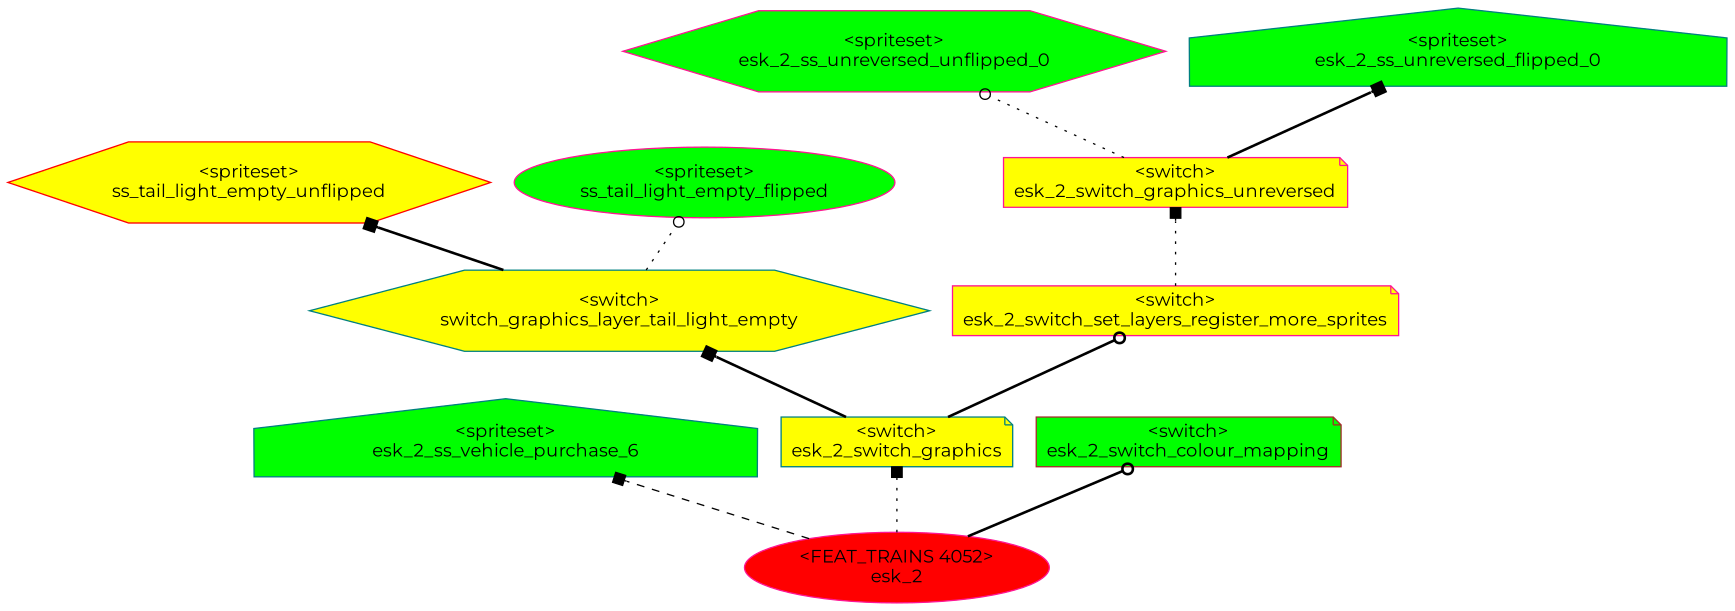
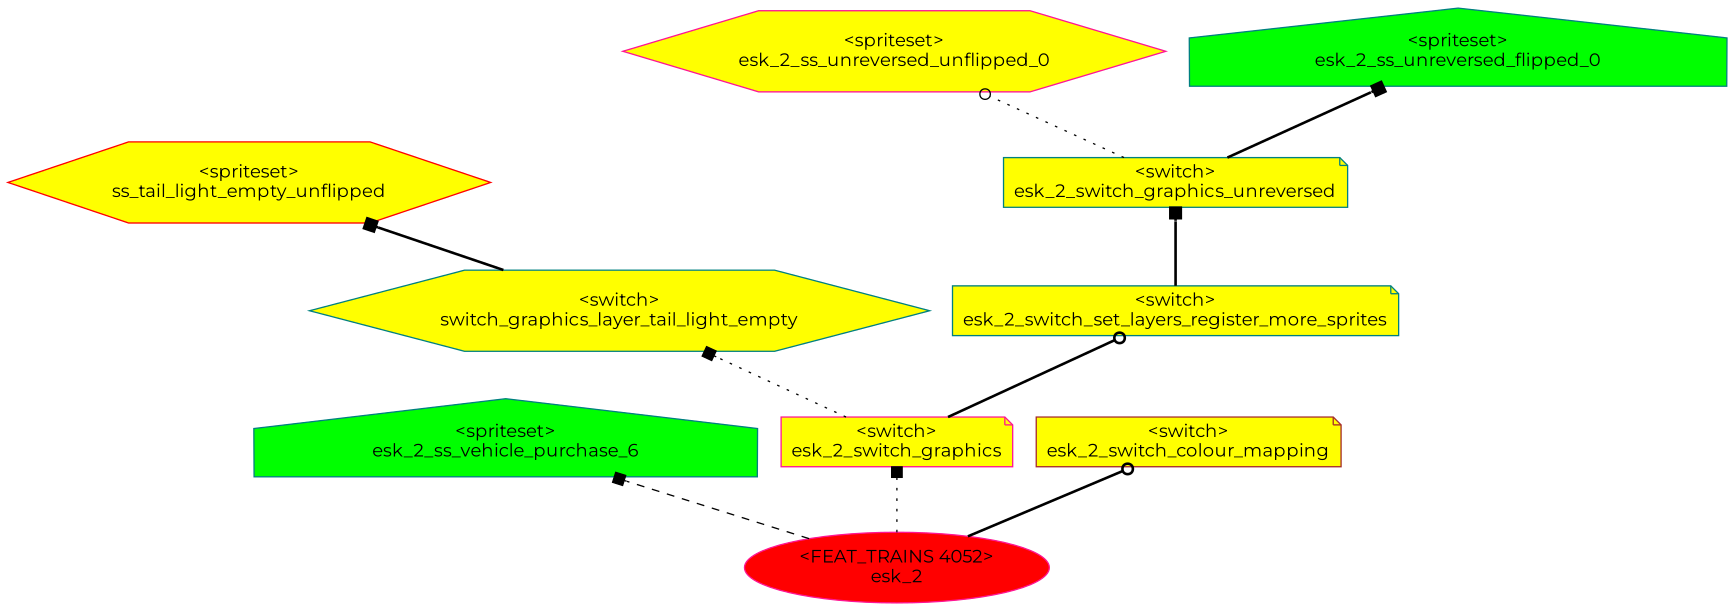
(894, 51) -> (894, 51)
(705, 182) -> none
(1176, 182) -> (1176, 182)
(1176, 254) -> (1176, 254)
(1176, 311) -> (1176, 311)
(781, 387) -> (781, 387)
(897, 442) -> (897, 442)
(1189, 442) -> (1189, 442)
